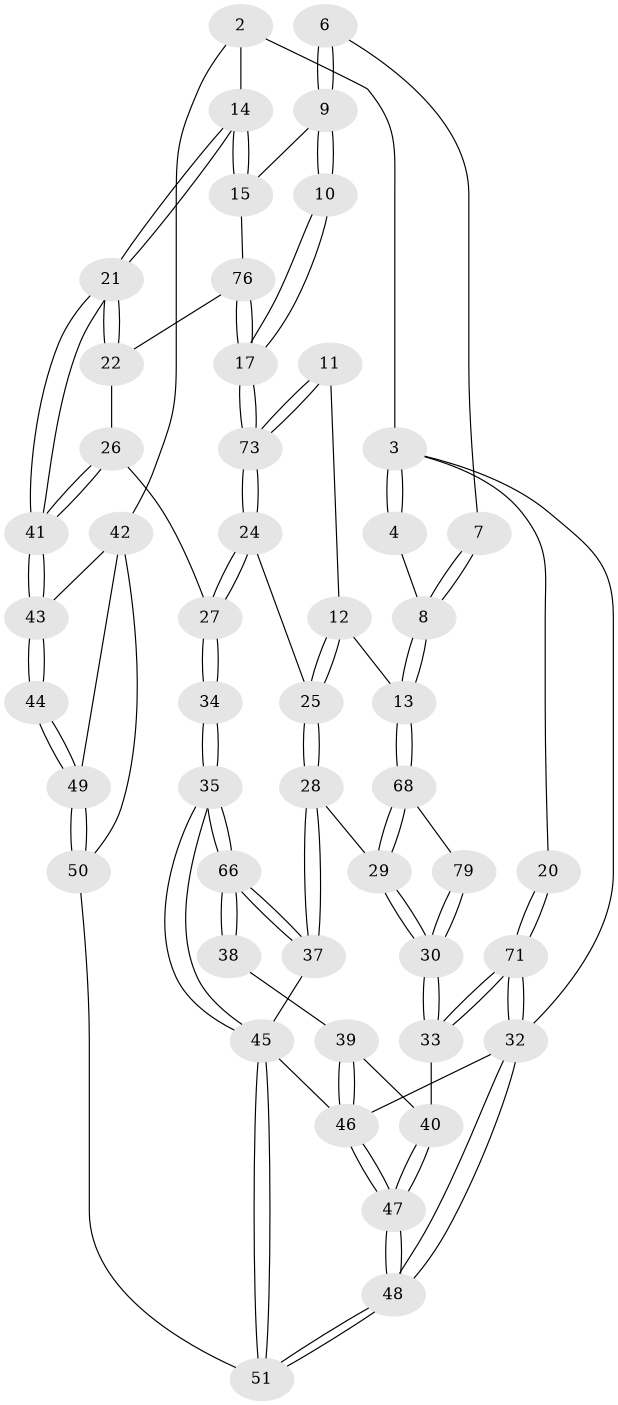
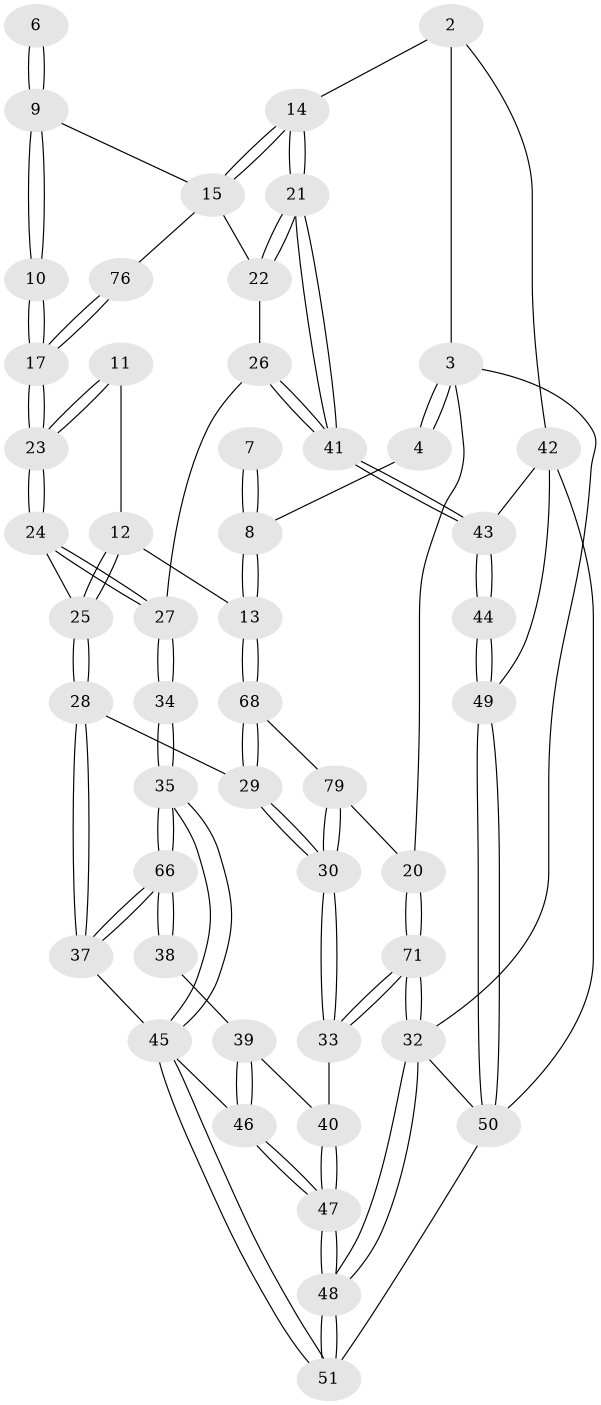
(469, 252) -> none
(184, 318) -> (236, 237)
(250, 449) -> (36, 449)
none -> (374, 830)
(440, 1079) -> (451, 1083)
